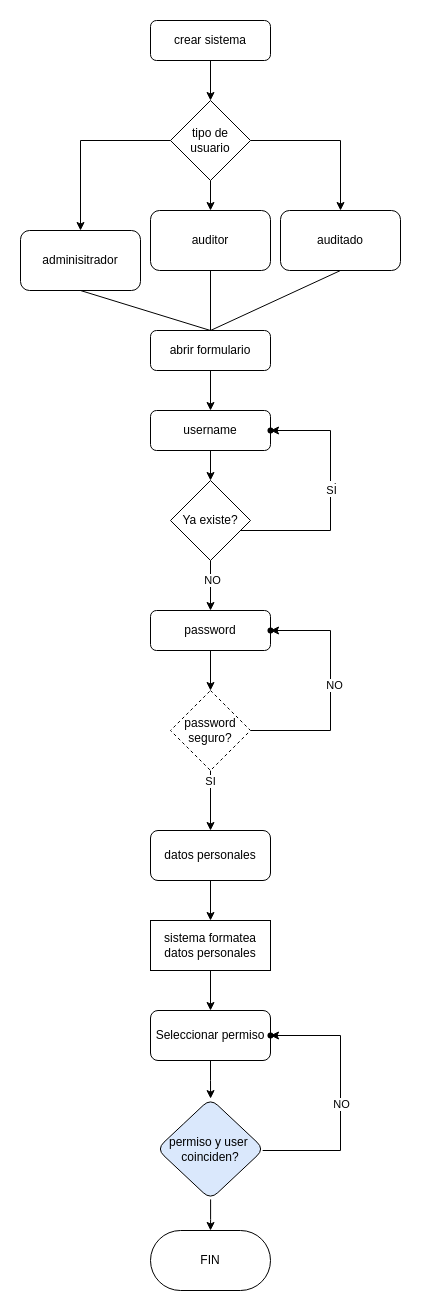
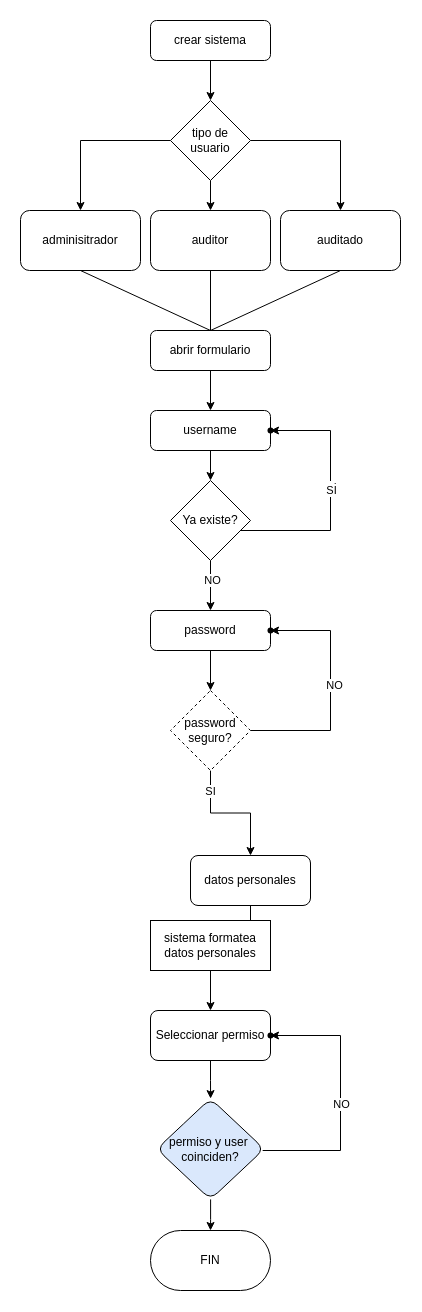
(81, 261) -> (81, 241)
(211, 856) -> (251, 881)
